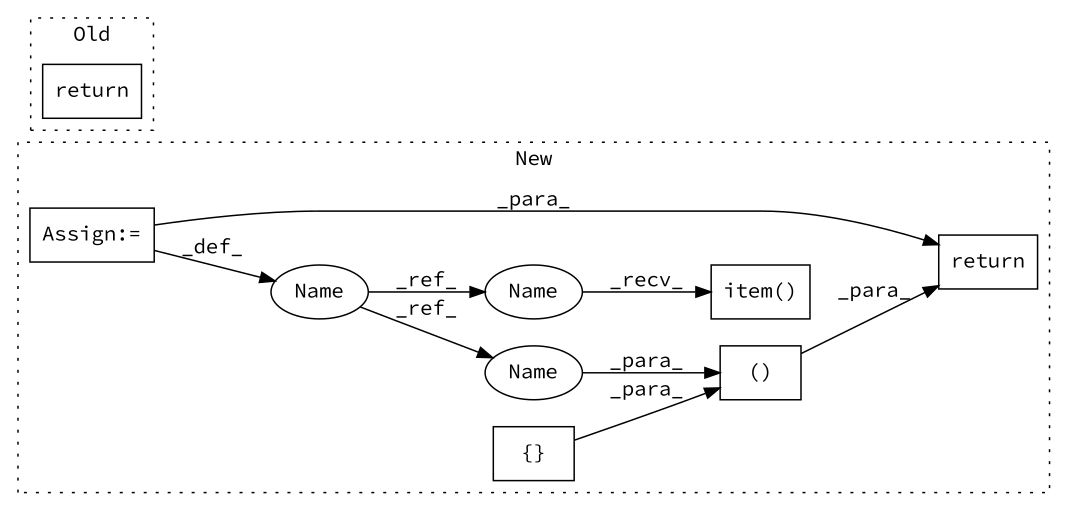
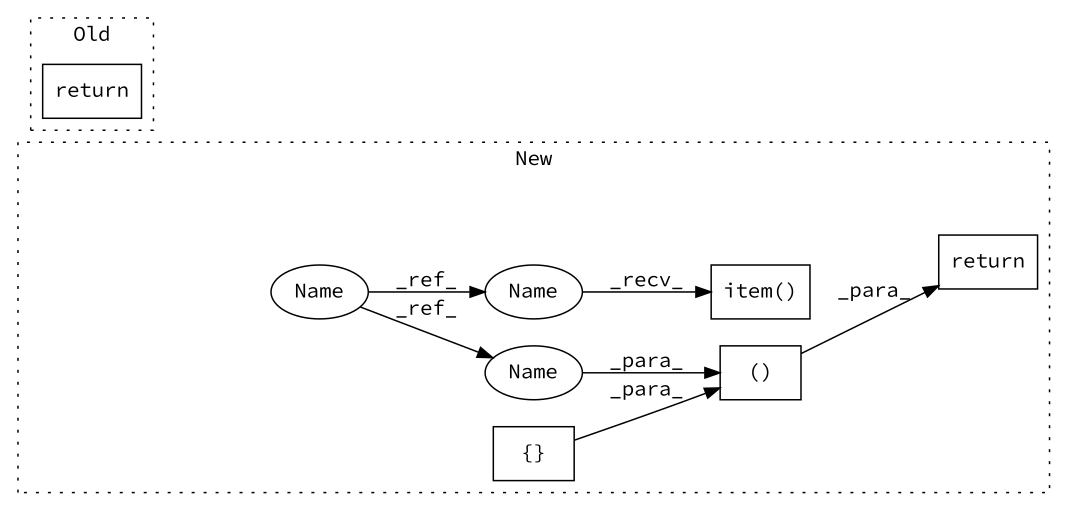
(92, 235) -> none
